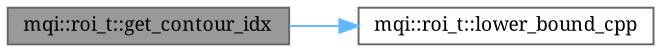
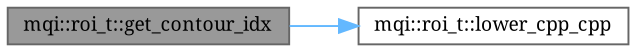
(506, 26) -> (494, 26)
